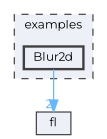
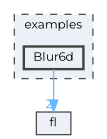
(54, 58) -> (54, 58)
